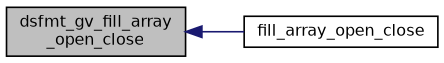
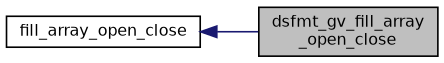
(223, 32) -> (238, 32)
